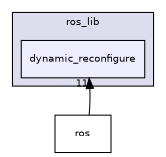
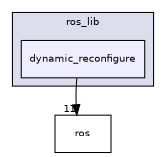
(90, 102) -> (76, 93)
